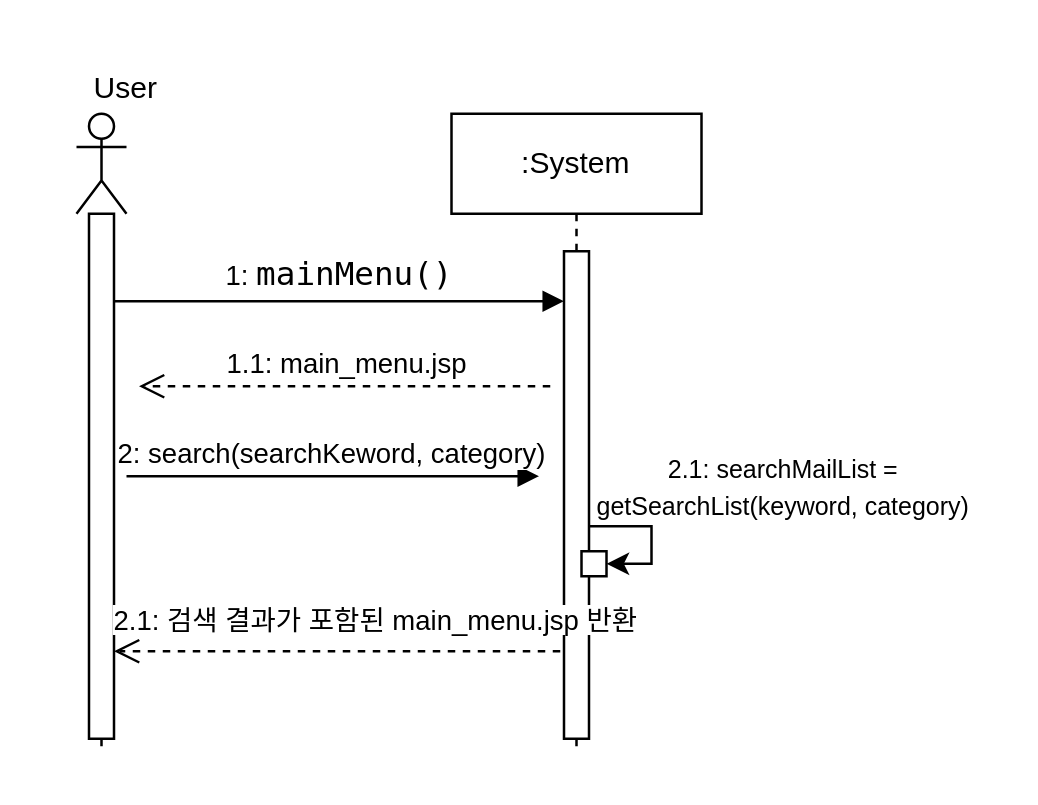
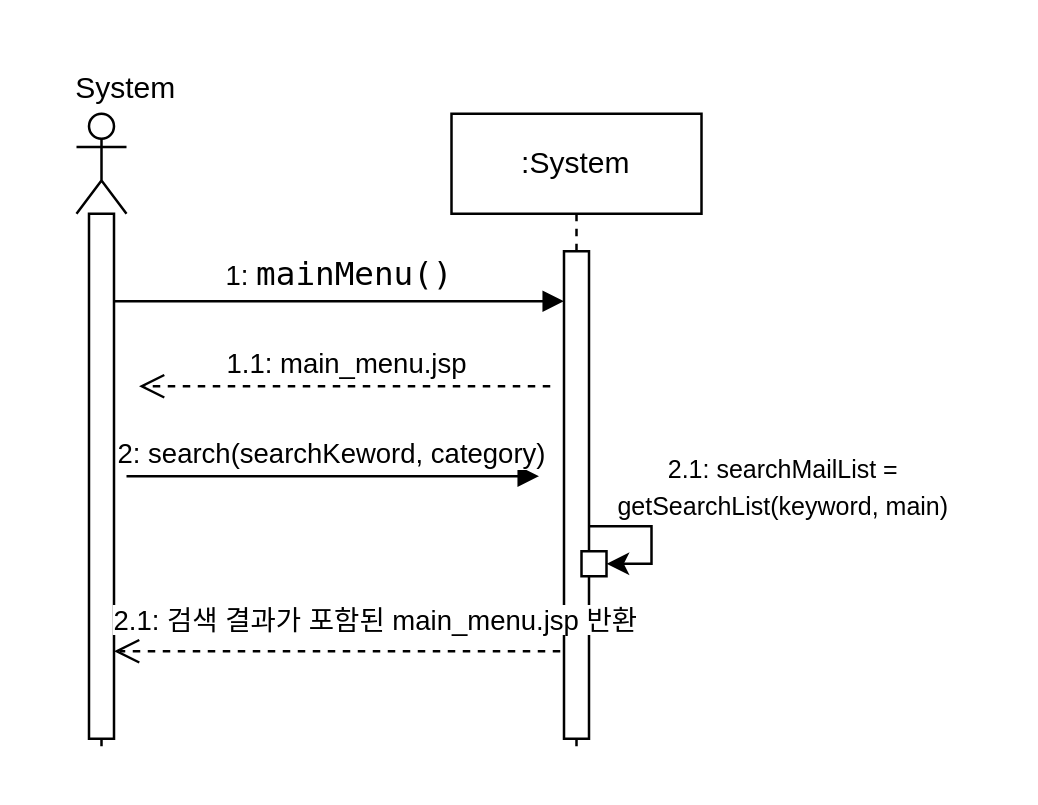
(126, 89) -> (126, 89)
(784, 486) -> (784, 486)
